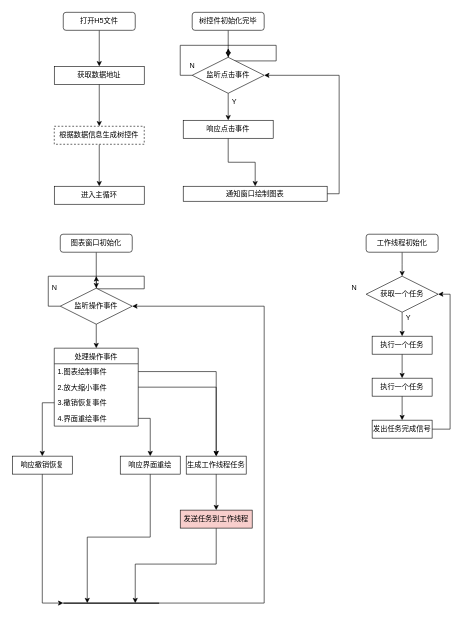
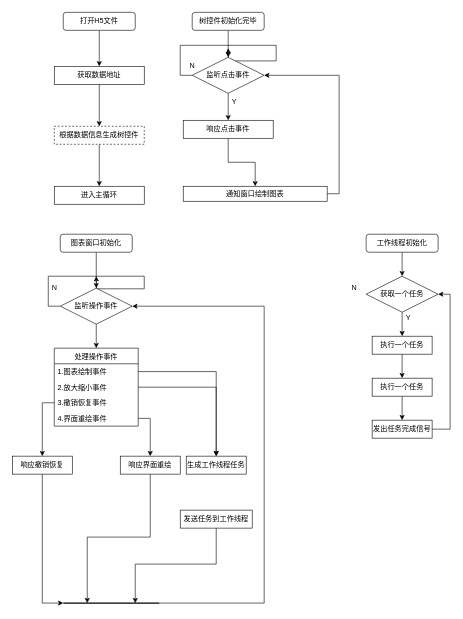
(216, 504) -> none
(216, 519) -> (216, 519)
